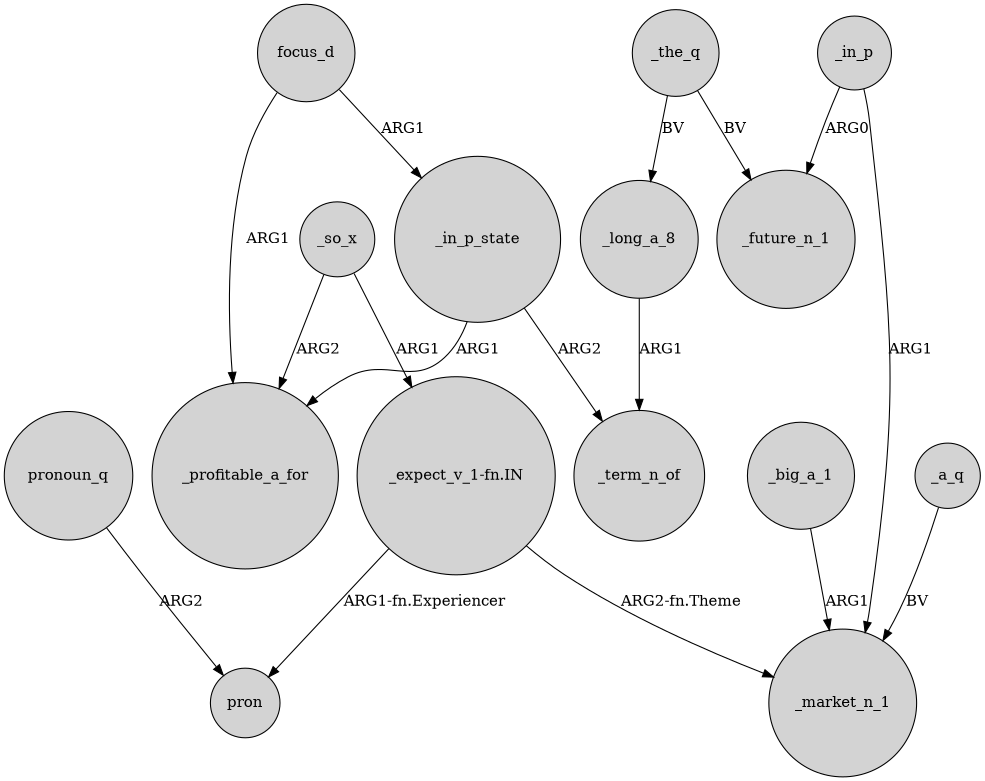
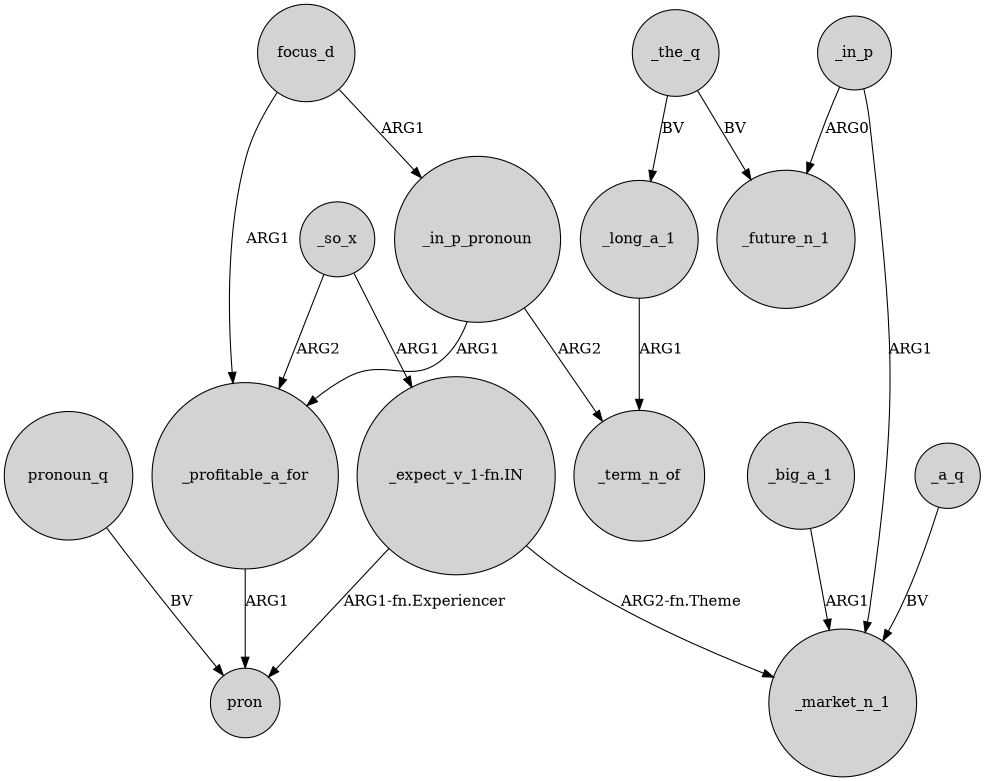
(478, 239) -> (478, 239)
(639, 239) -> (639, 239)
(181, 602) -> (181, 602)
none -> (245, 613)
